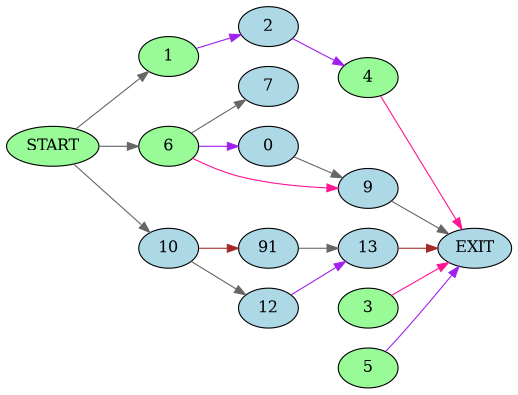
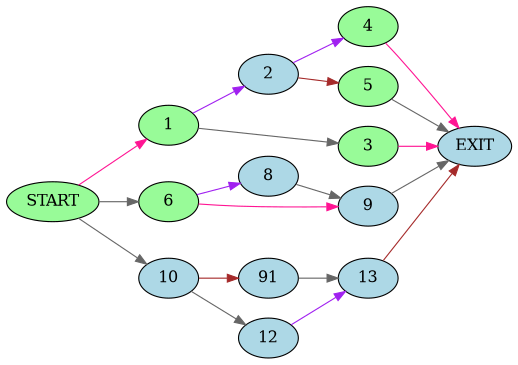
none -> (313, 80)
(268, 86) -> none
(108, 104) -> (108, 165)
none -> (263, 135)
(268, 146) -> (268, 176)
(419, 314) -> (415, 113)
